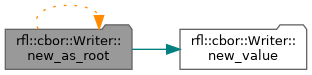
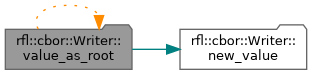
(69, 49) -> (69, 49)
